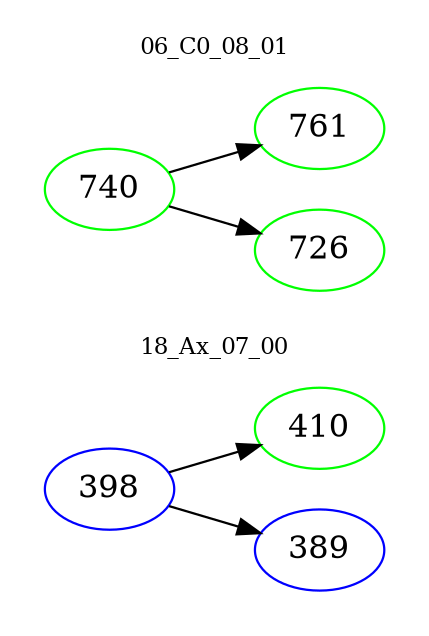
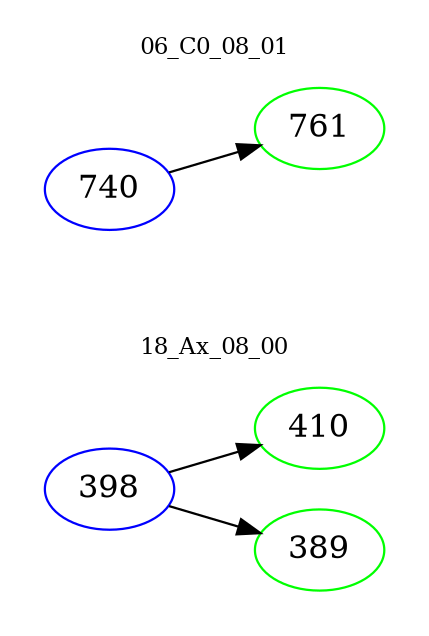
(110, 189) -> (110, 189)
(320, 250) -> none
(215, 348) -> (215, 348)
(320, 550) -> (320, 550)
